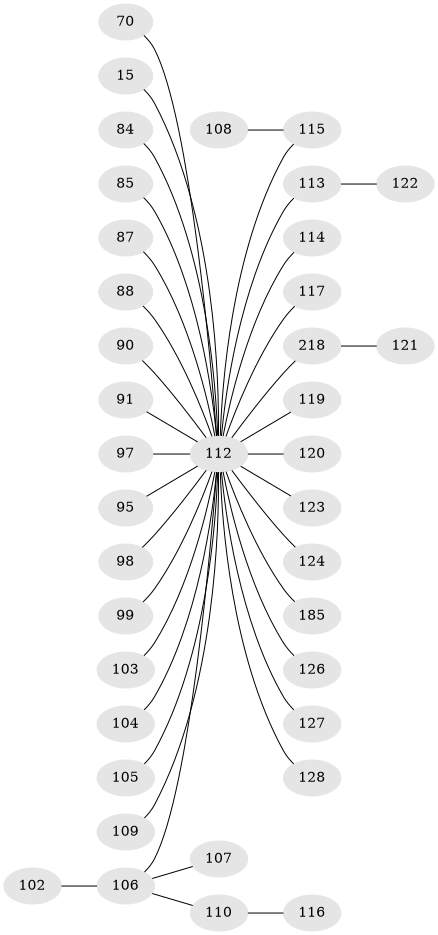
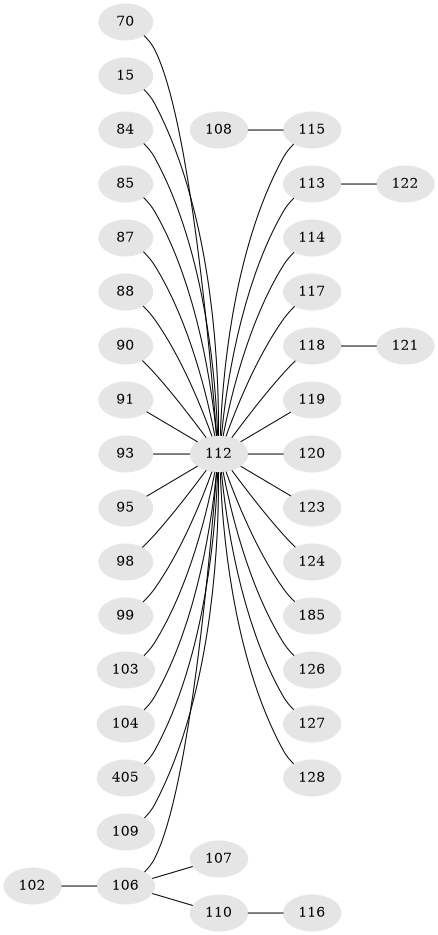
(312, 346) -> (312, 346)
(126, 454) -> (126, 454)
(126, 778) -> (126, 778)
